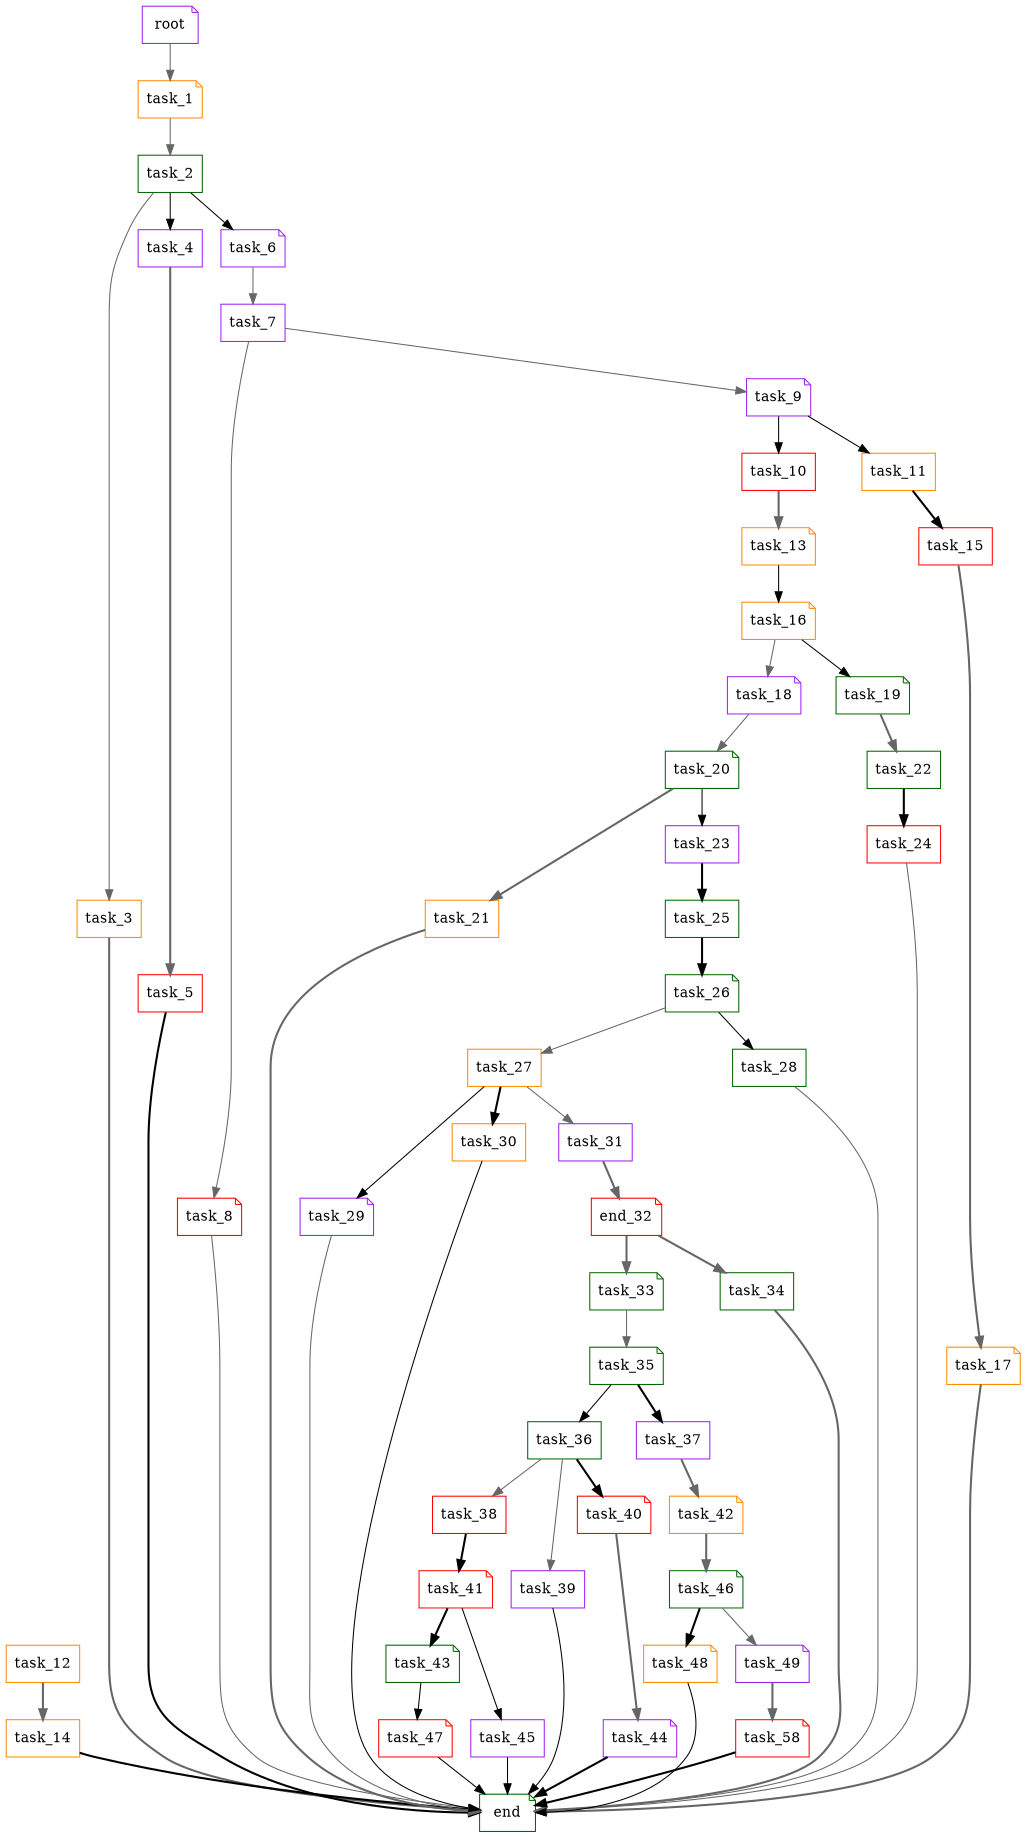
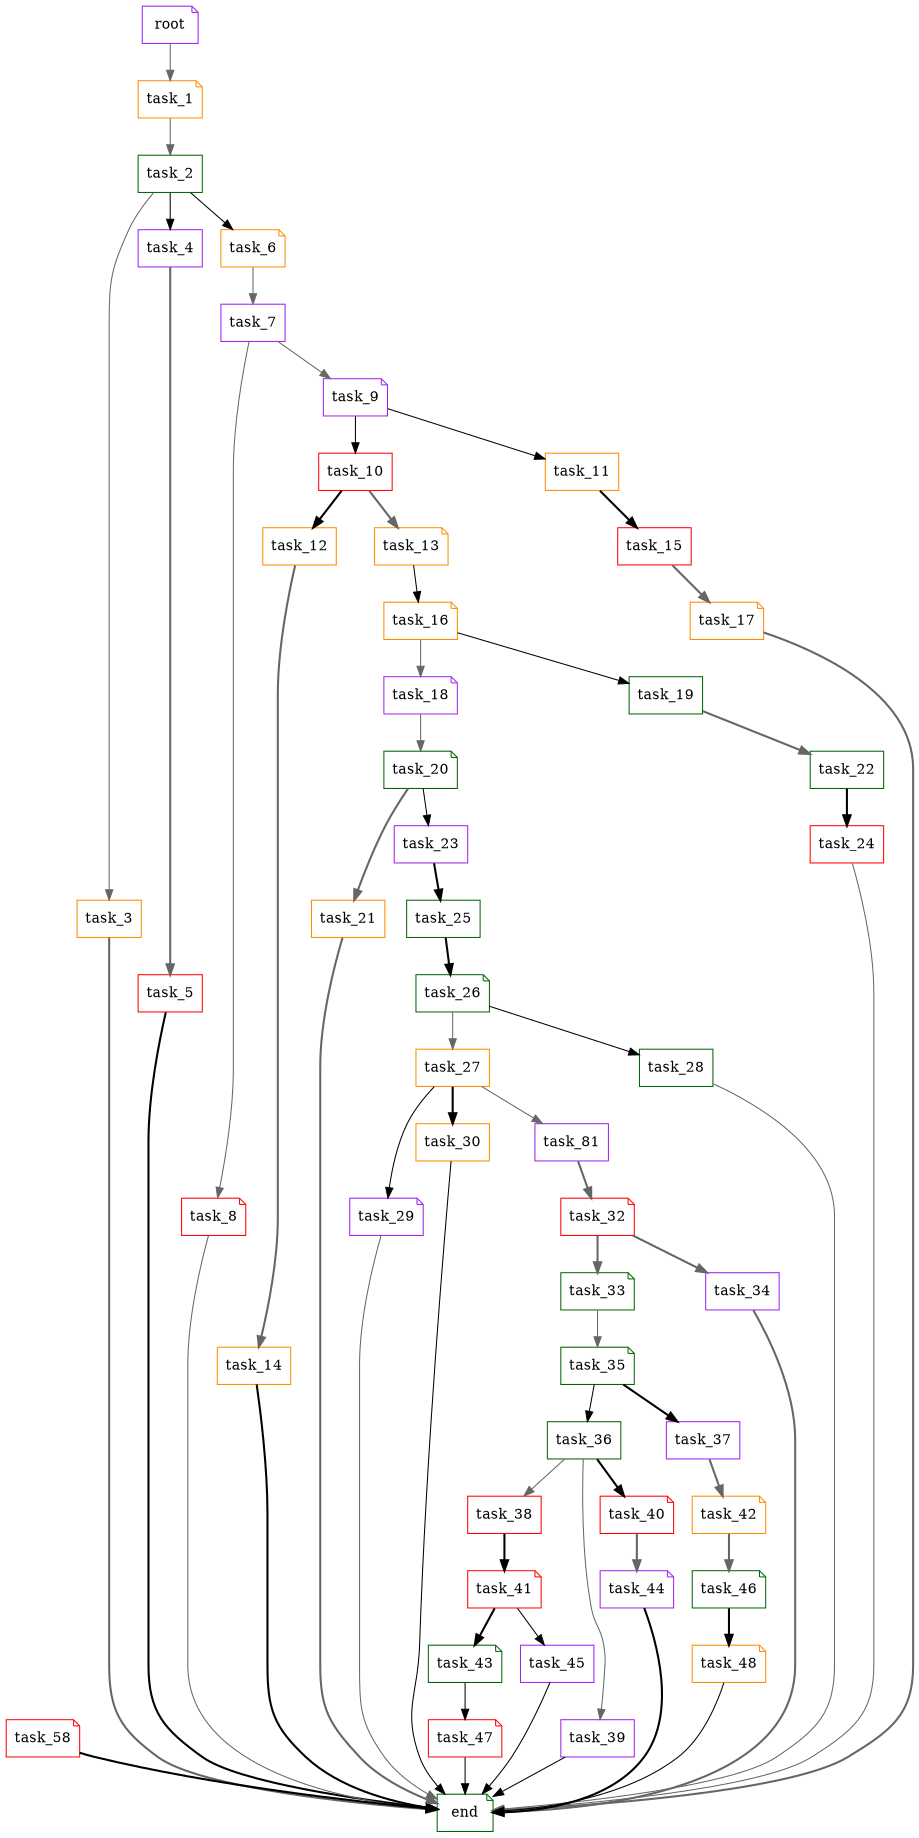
(253, 248) -> (253, 248)
none -> (331, 505)
(873, 695) -> (666, 695)
(595, 1142) -> (572, 1142)
(627, 1217) -> (598, 1217)
(757, 1291) -> (742, 1291)
(772, 1664) -> none
